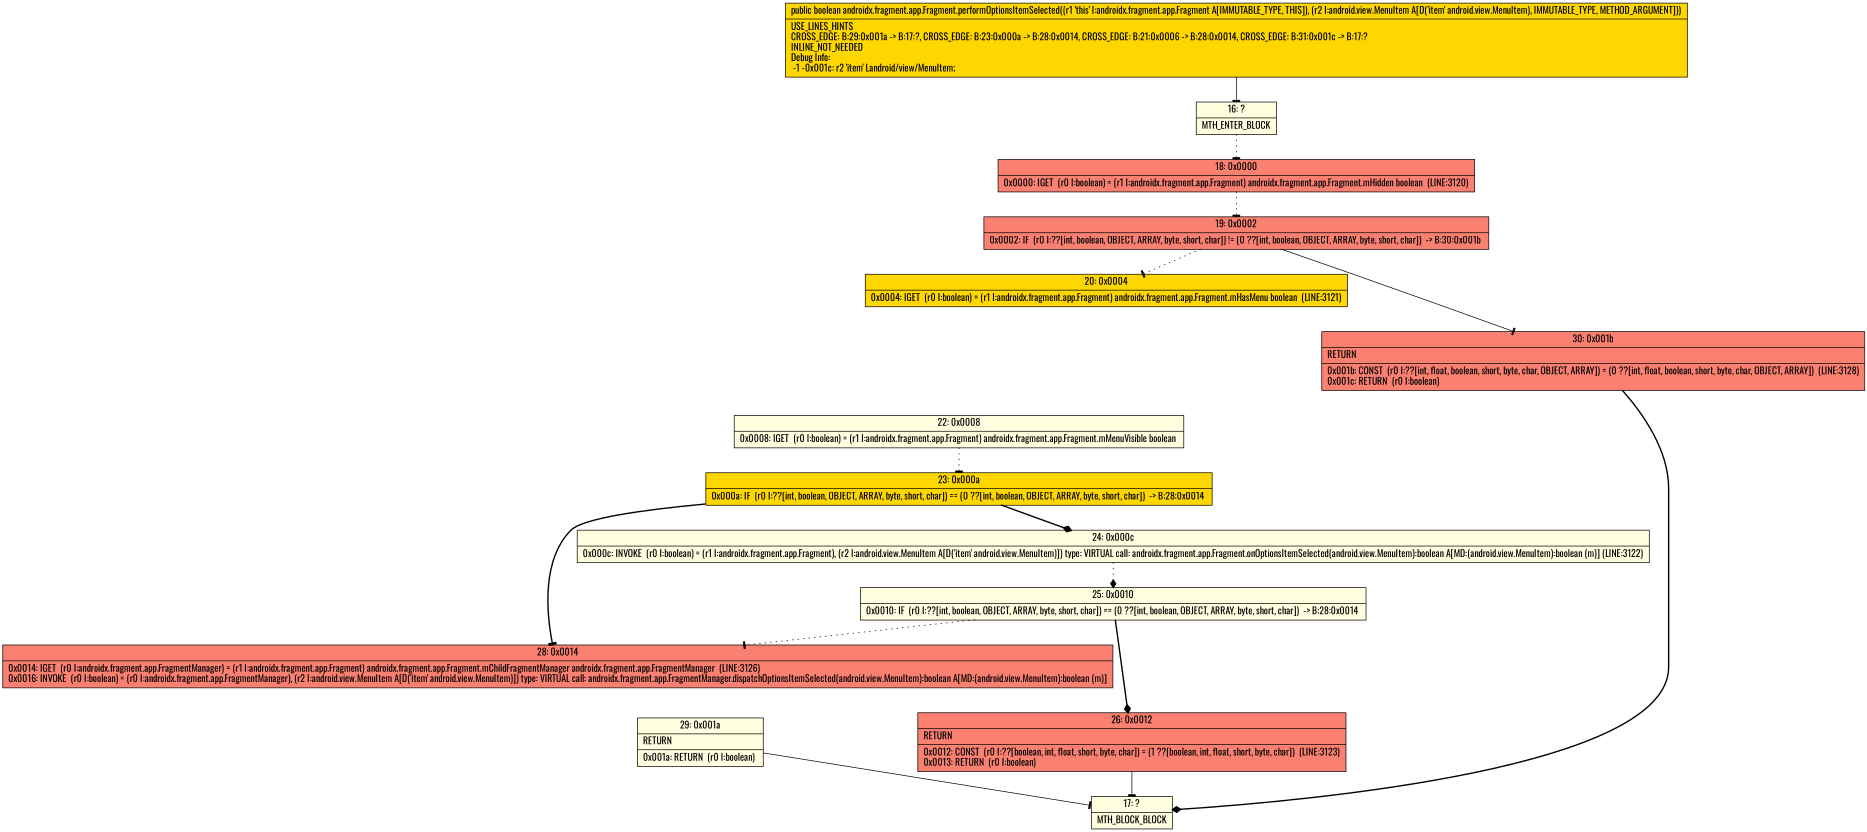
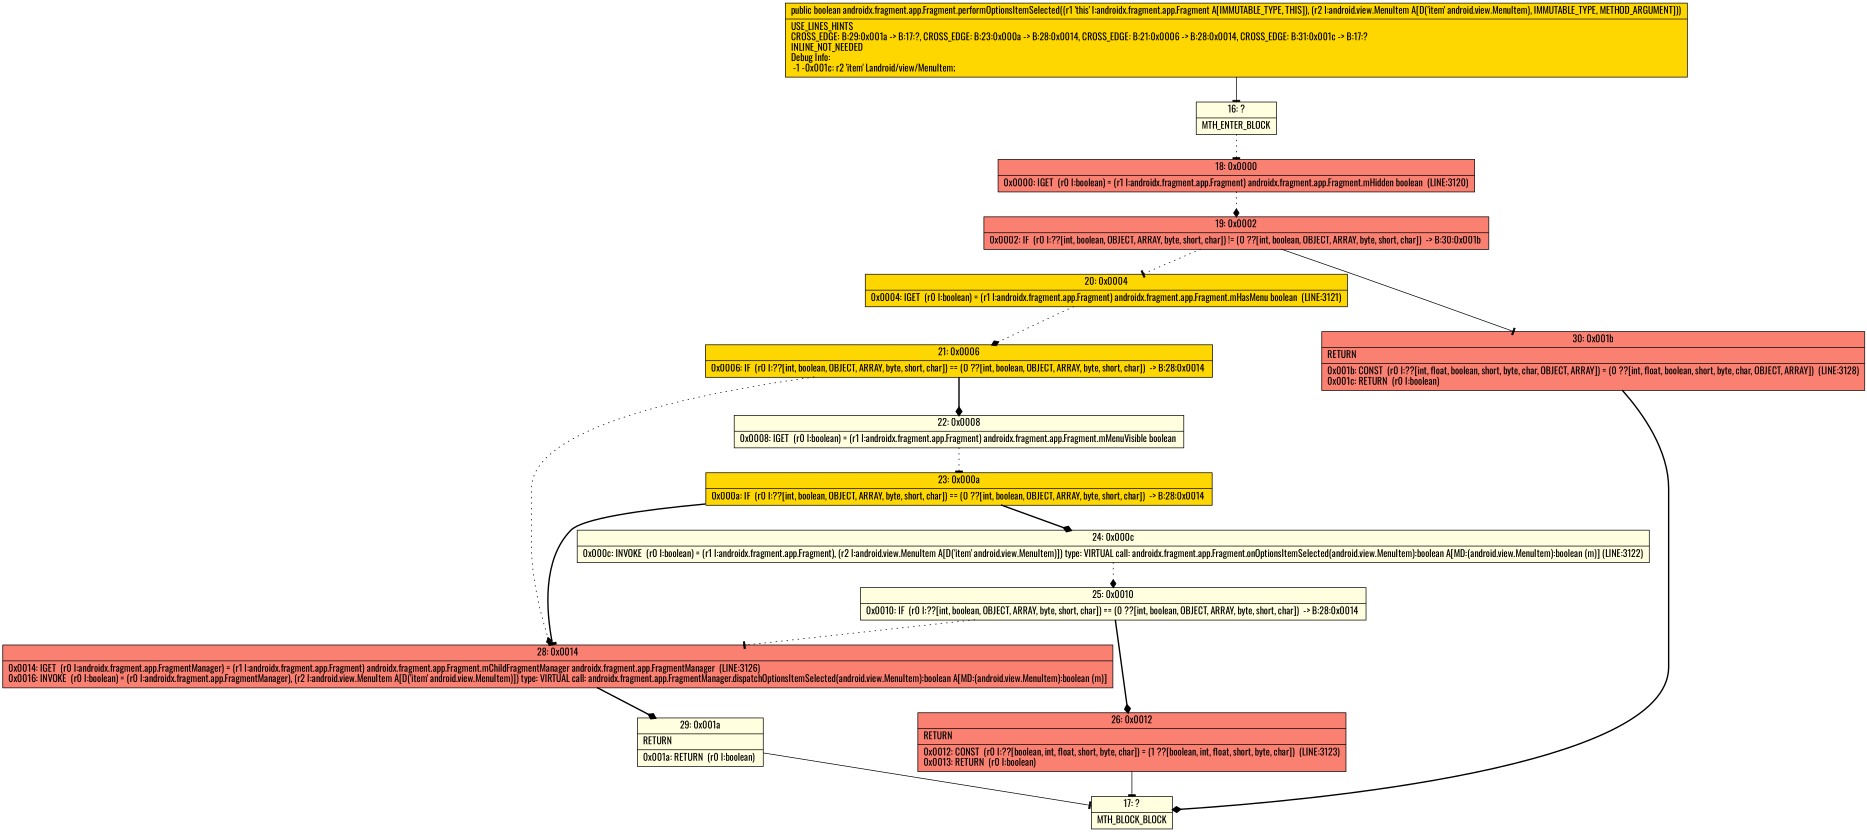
(1236, 203) -> (1236, 203)
none -> (959, 361)
none -> (623, 701)
